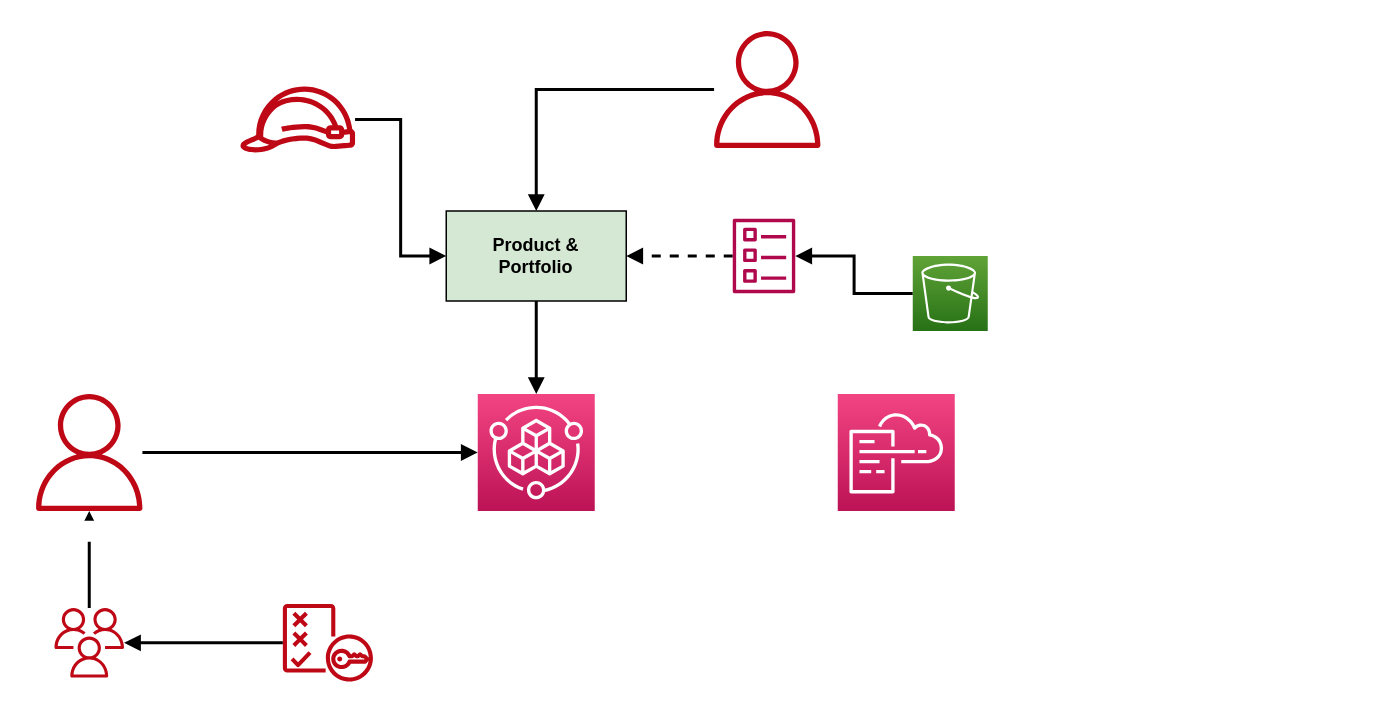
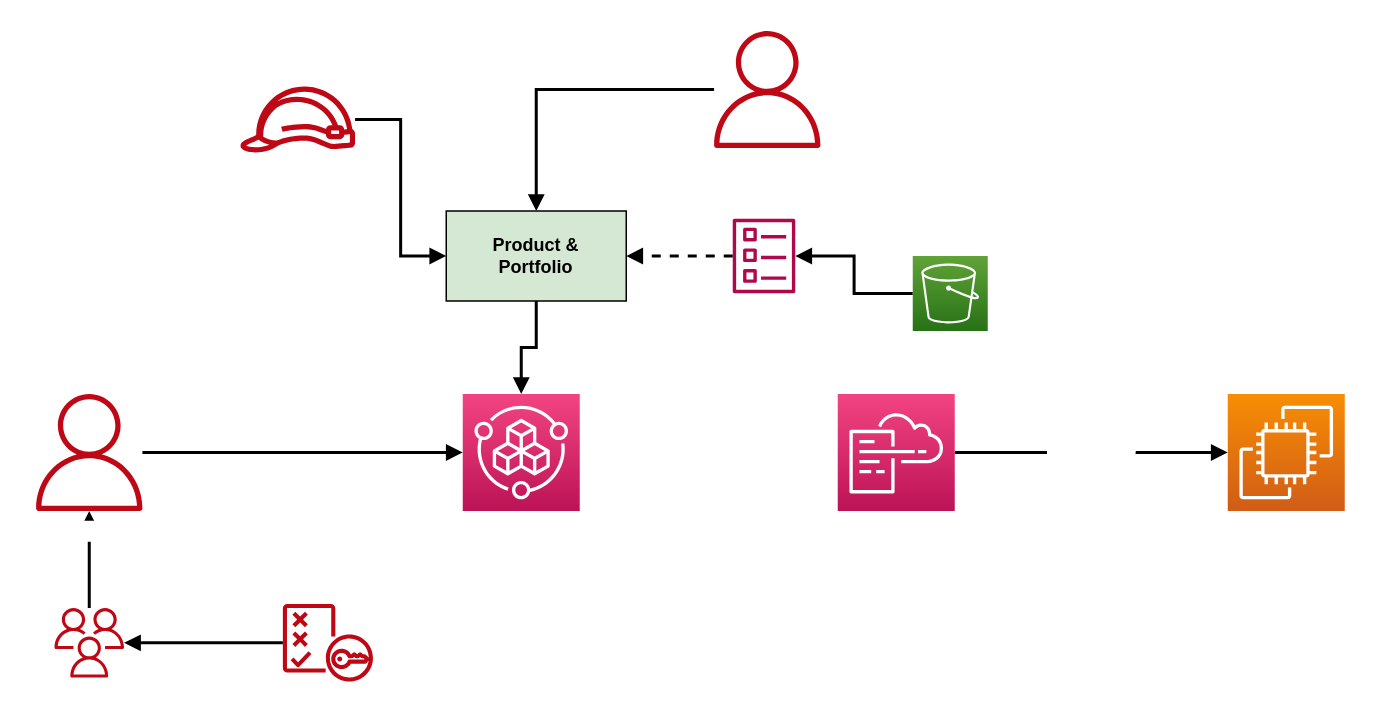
(536, 452) -> (521, 452)
none -> (1001, 452)
none -> (1286, 452)
